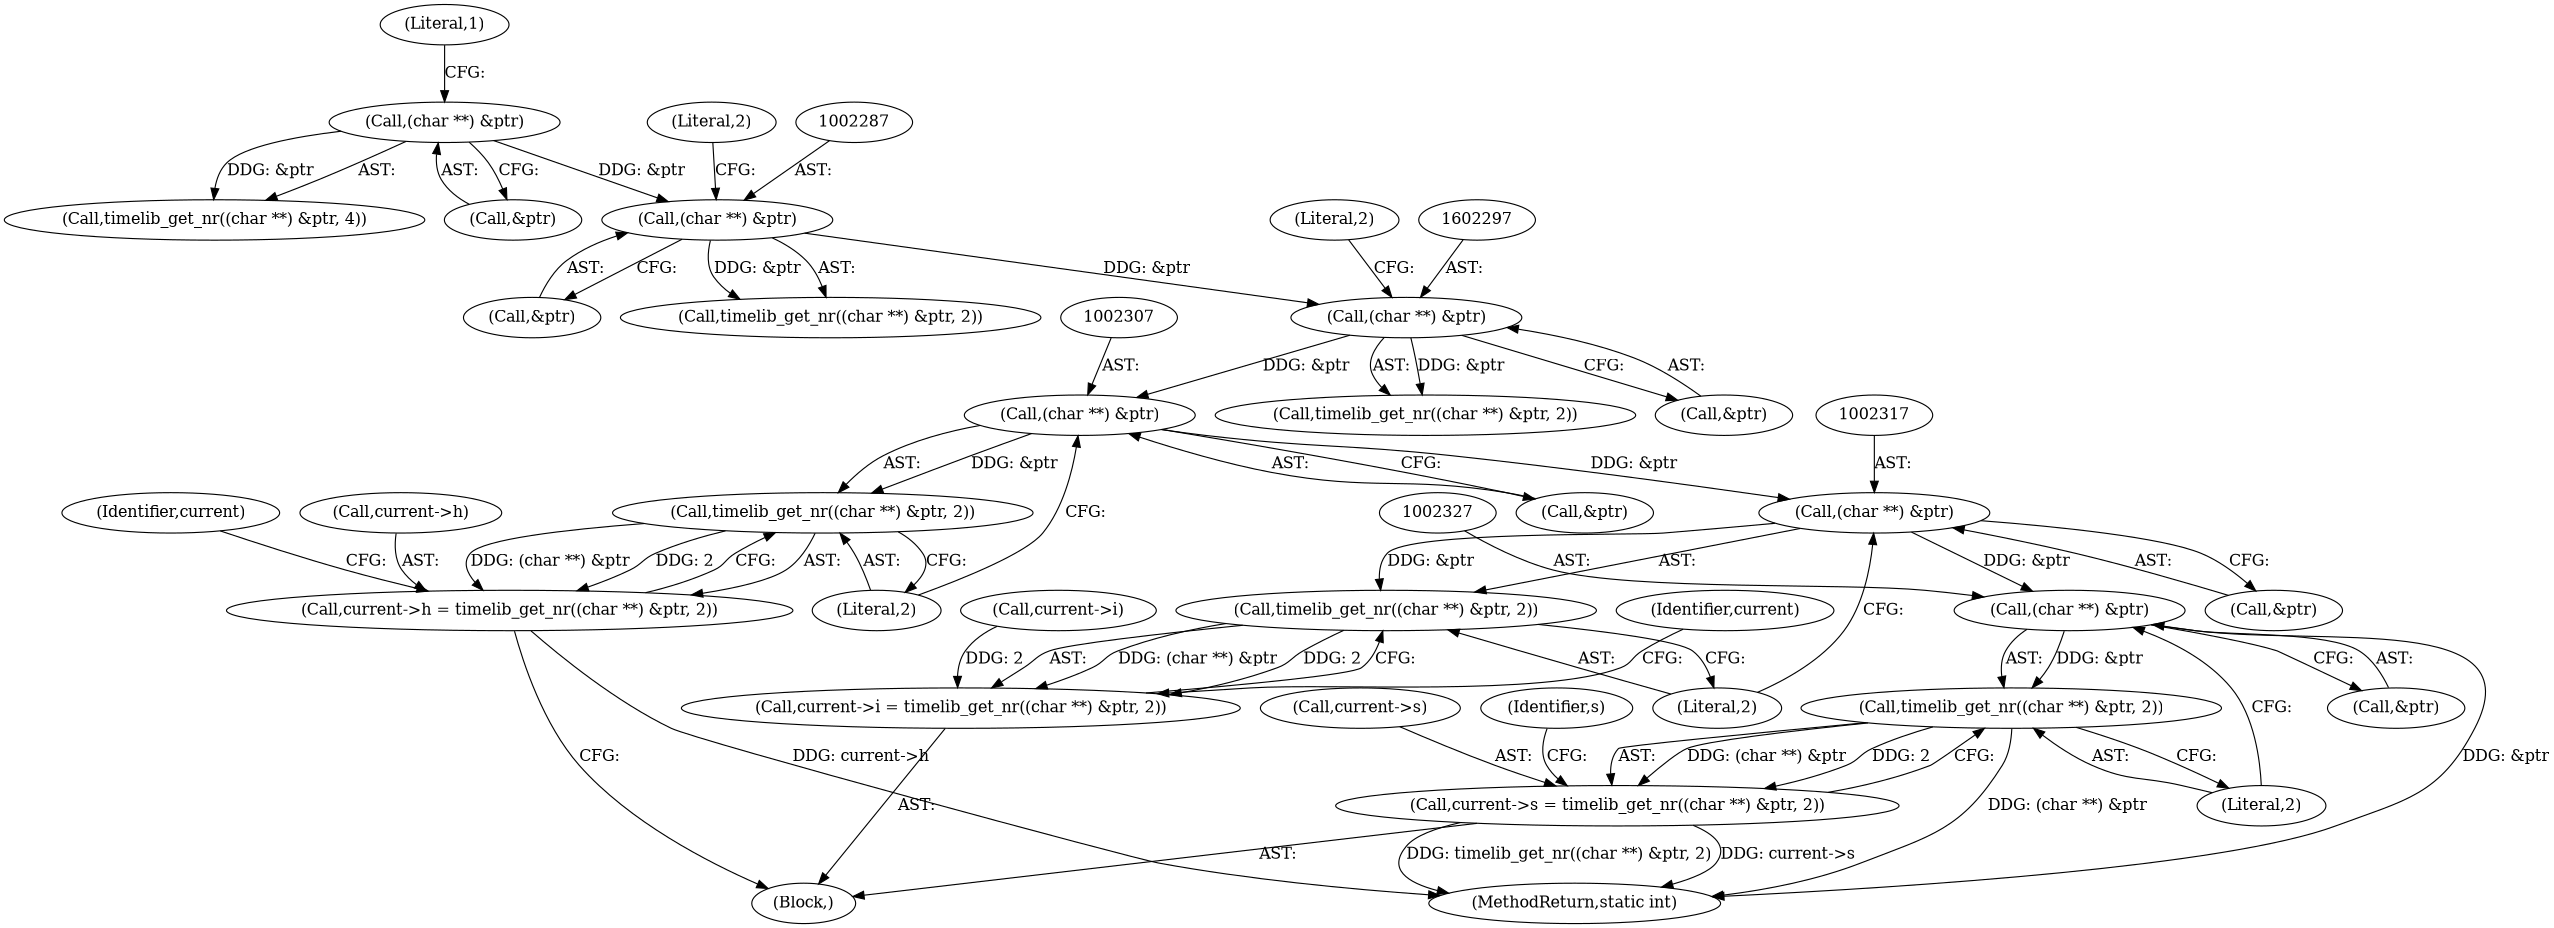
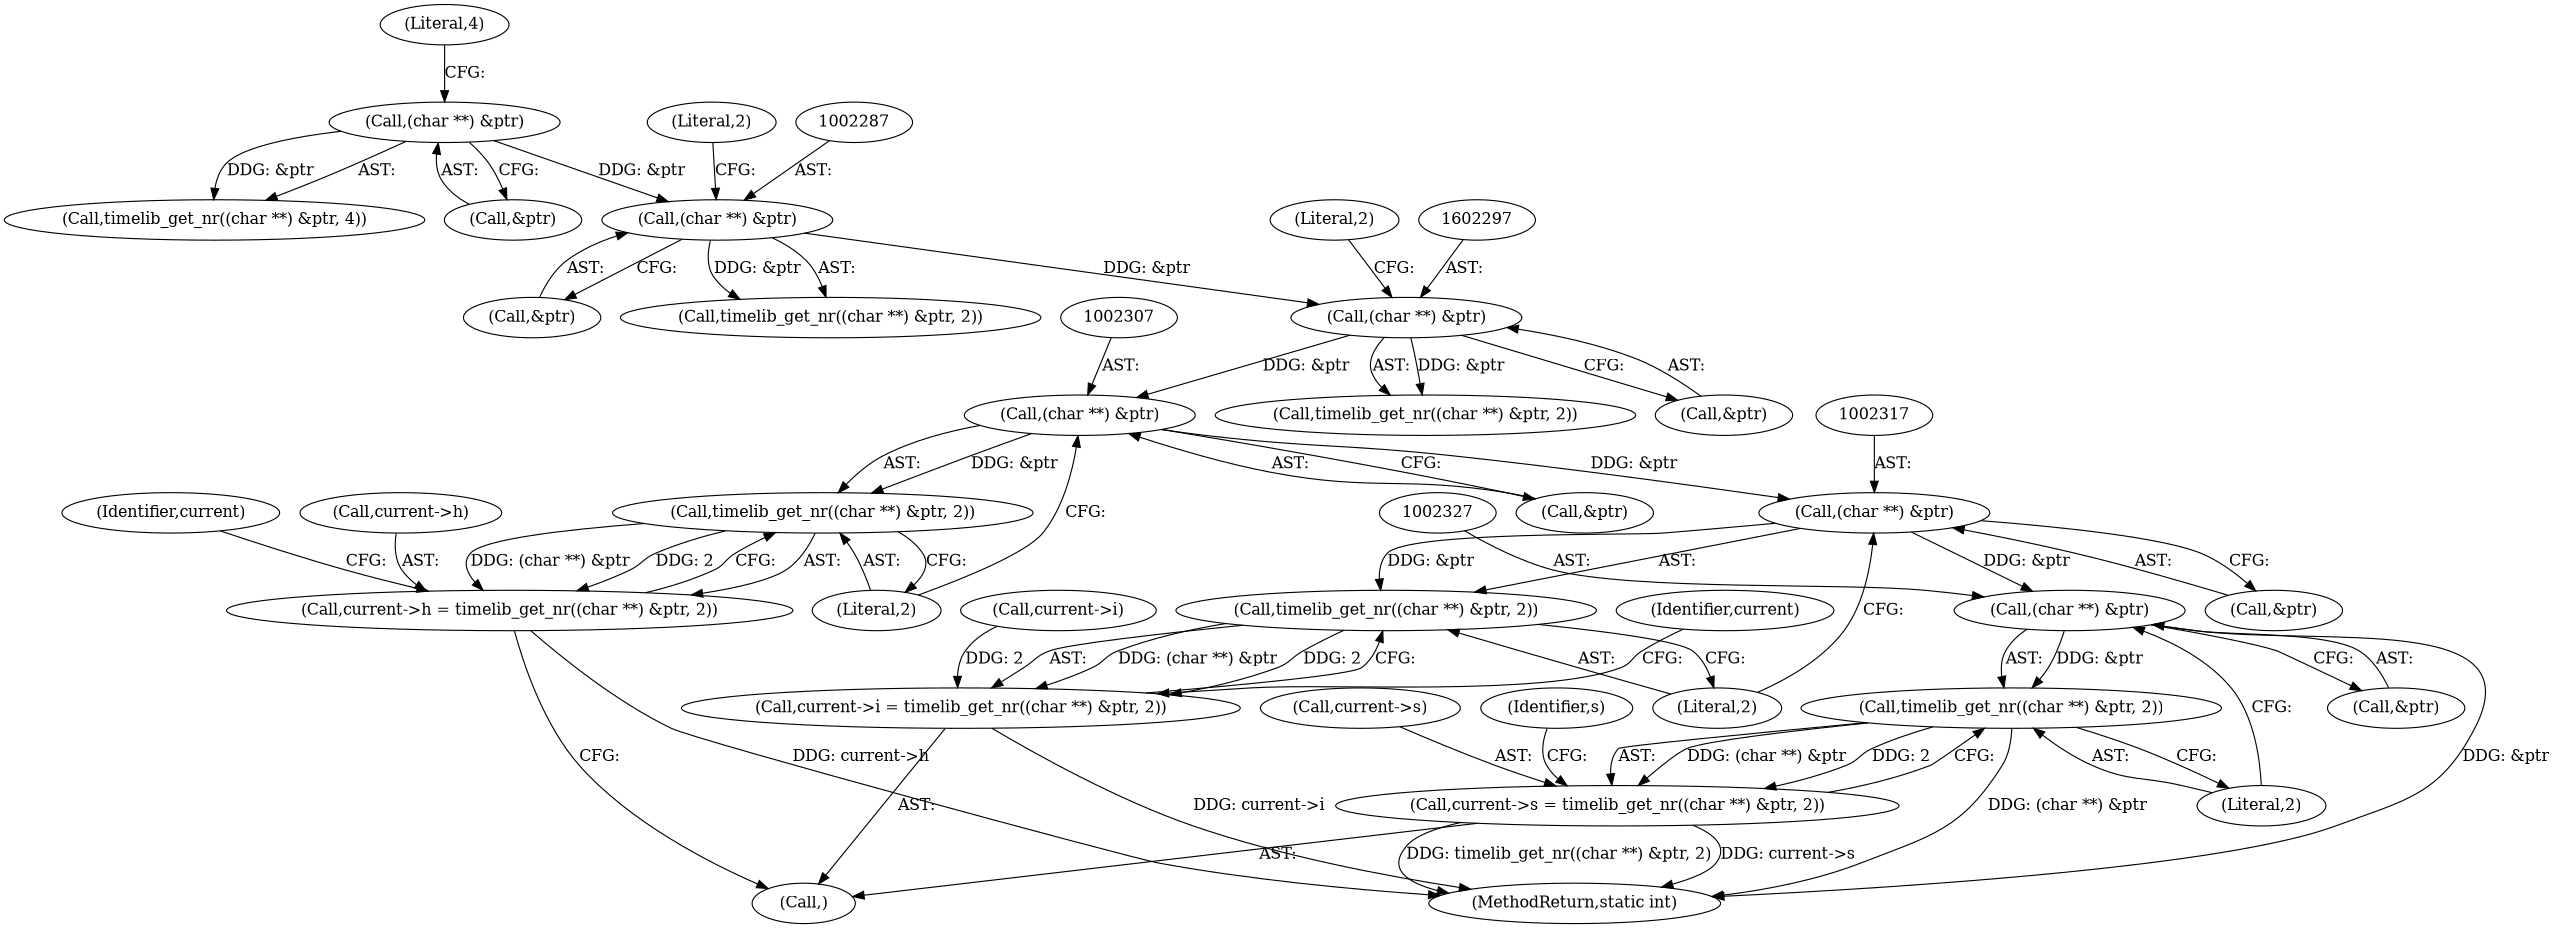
(445, 25) -> (445, 25)
none -> (1217, 834)
(804, 903) -> (804, 903)
